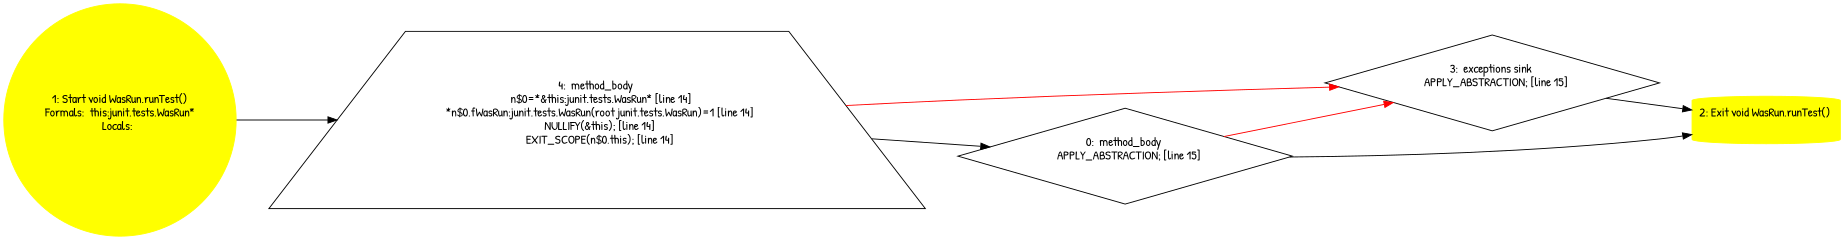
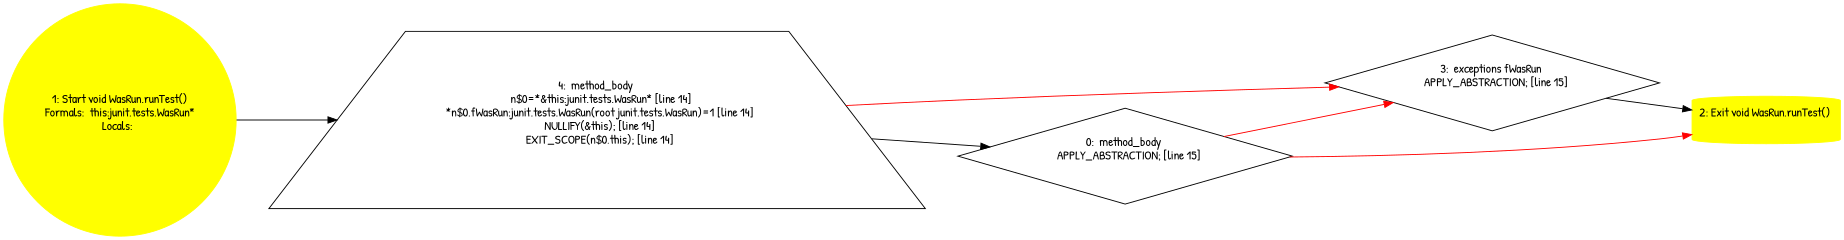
(1492, 83) -> (1492, 83)
(1486, 152) -> (1486, 152)
